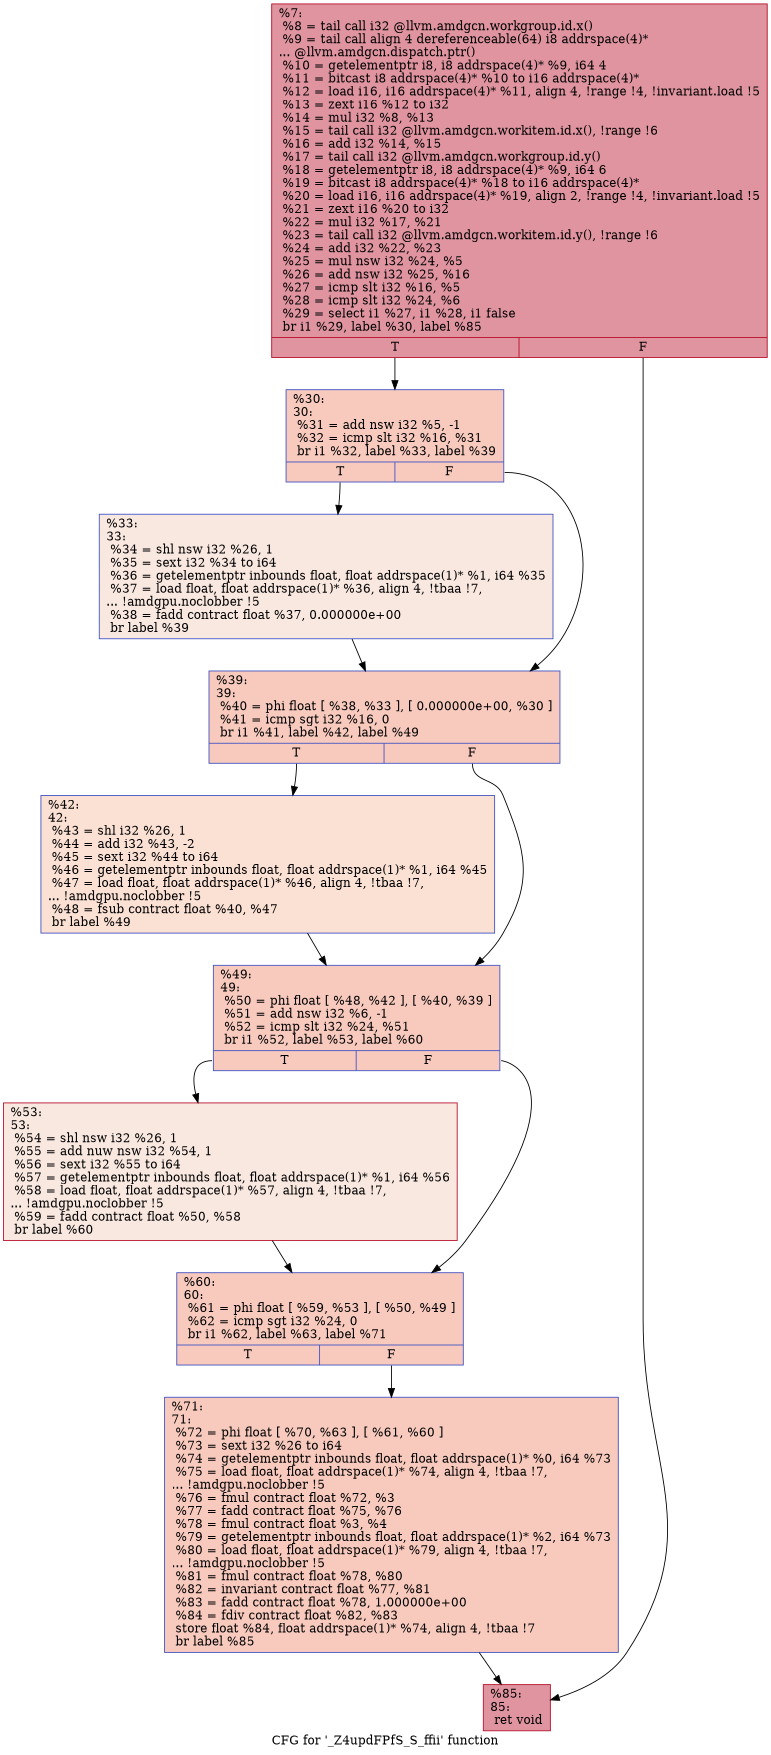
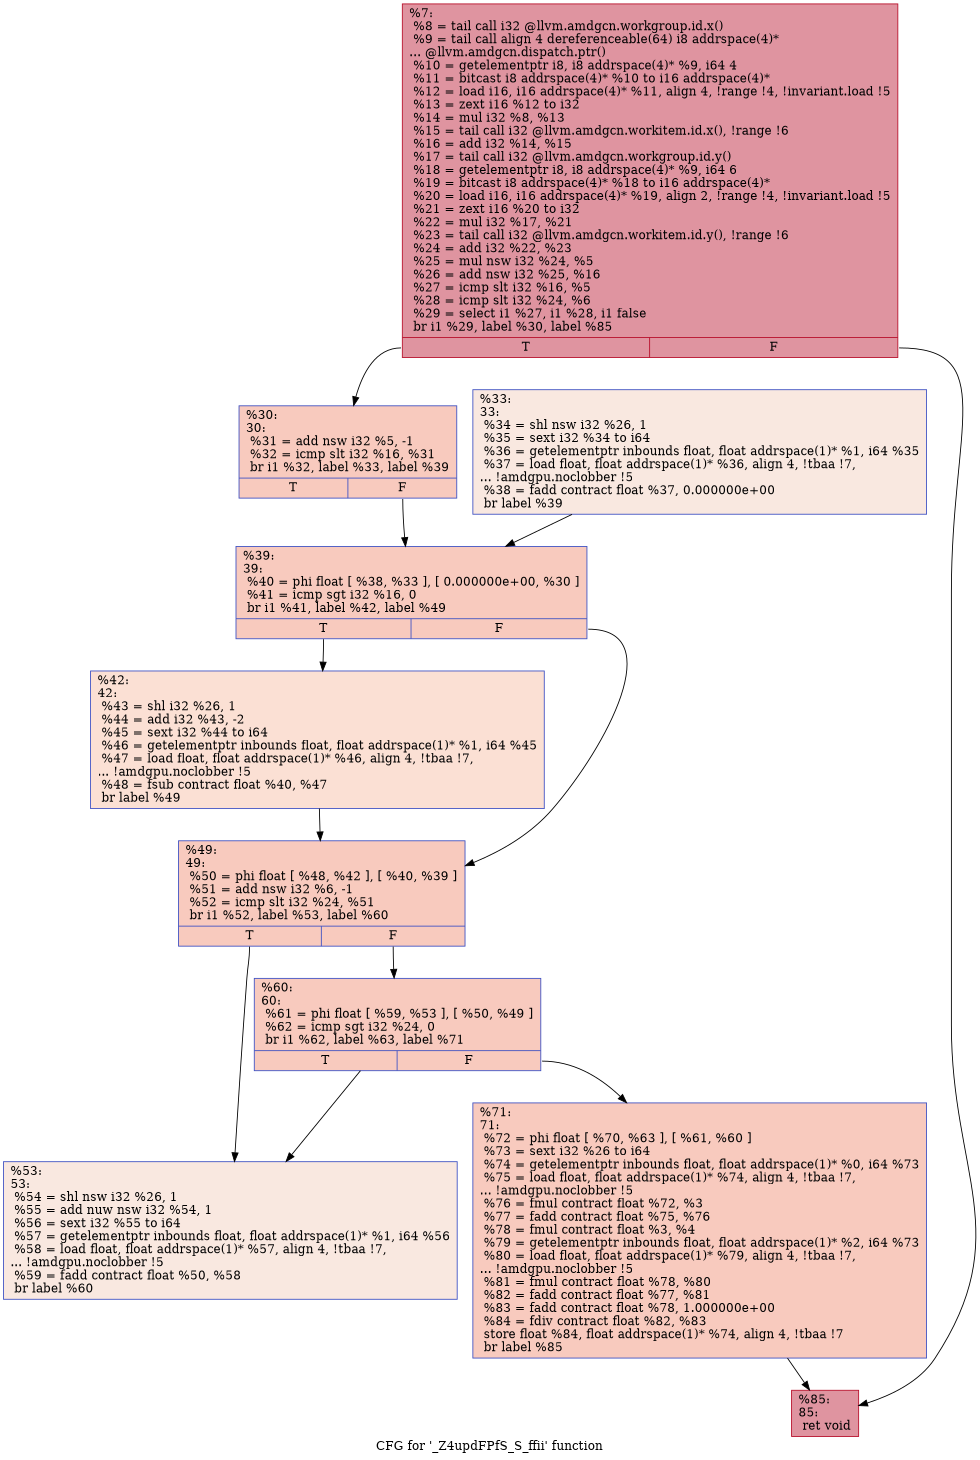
(340, 494) -> none
(230, 1172) -> (230, 1230)
(280, 1253) -> (326, 1113)
(301, 1590) -> (595, 1295)
